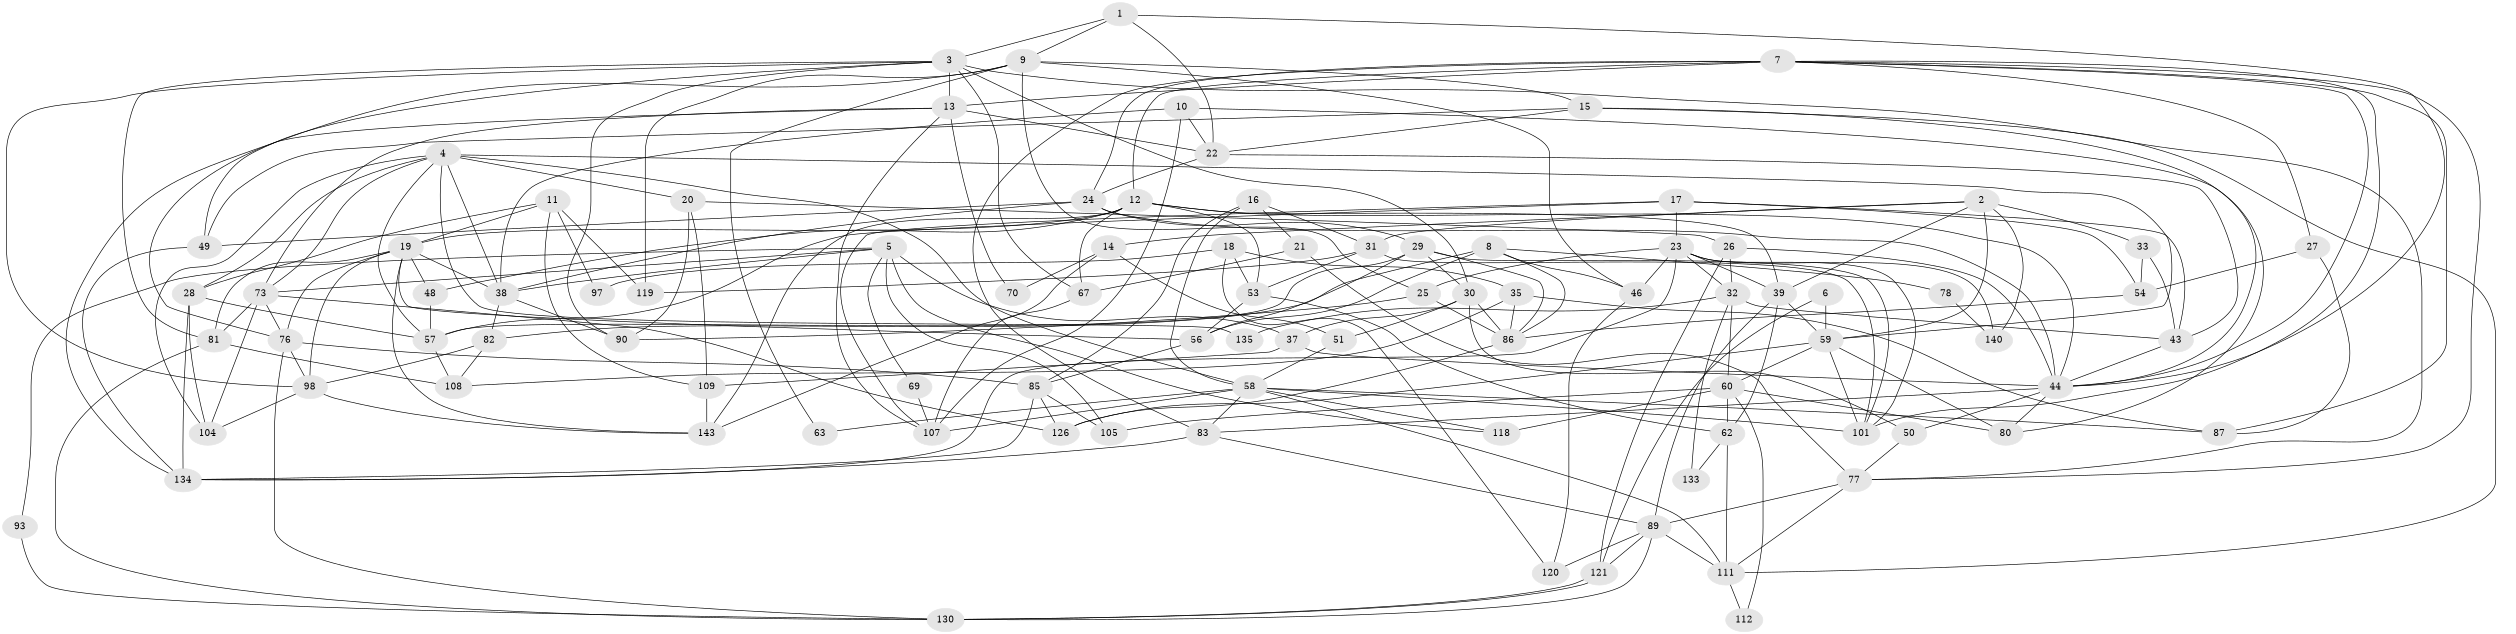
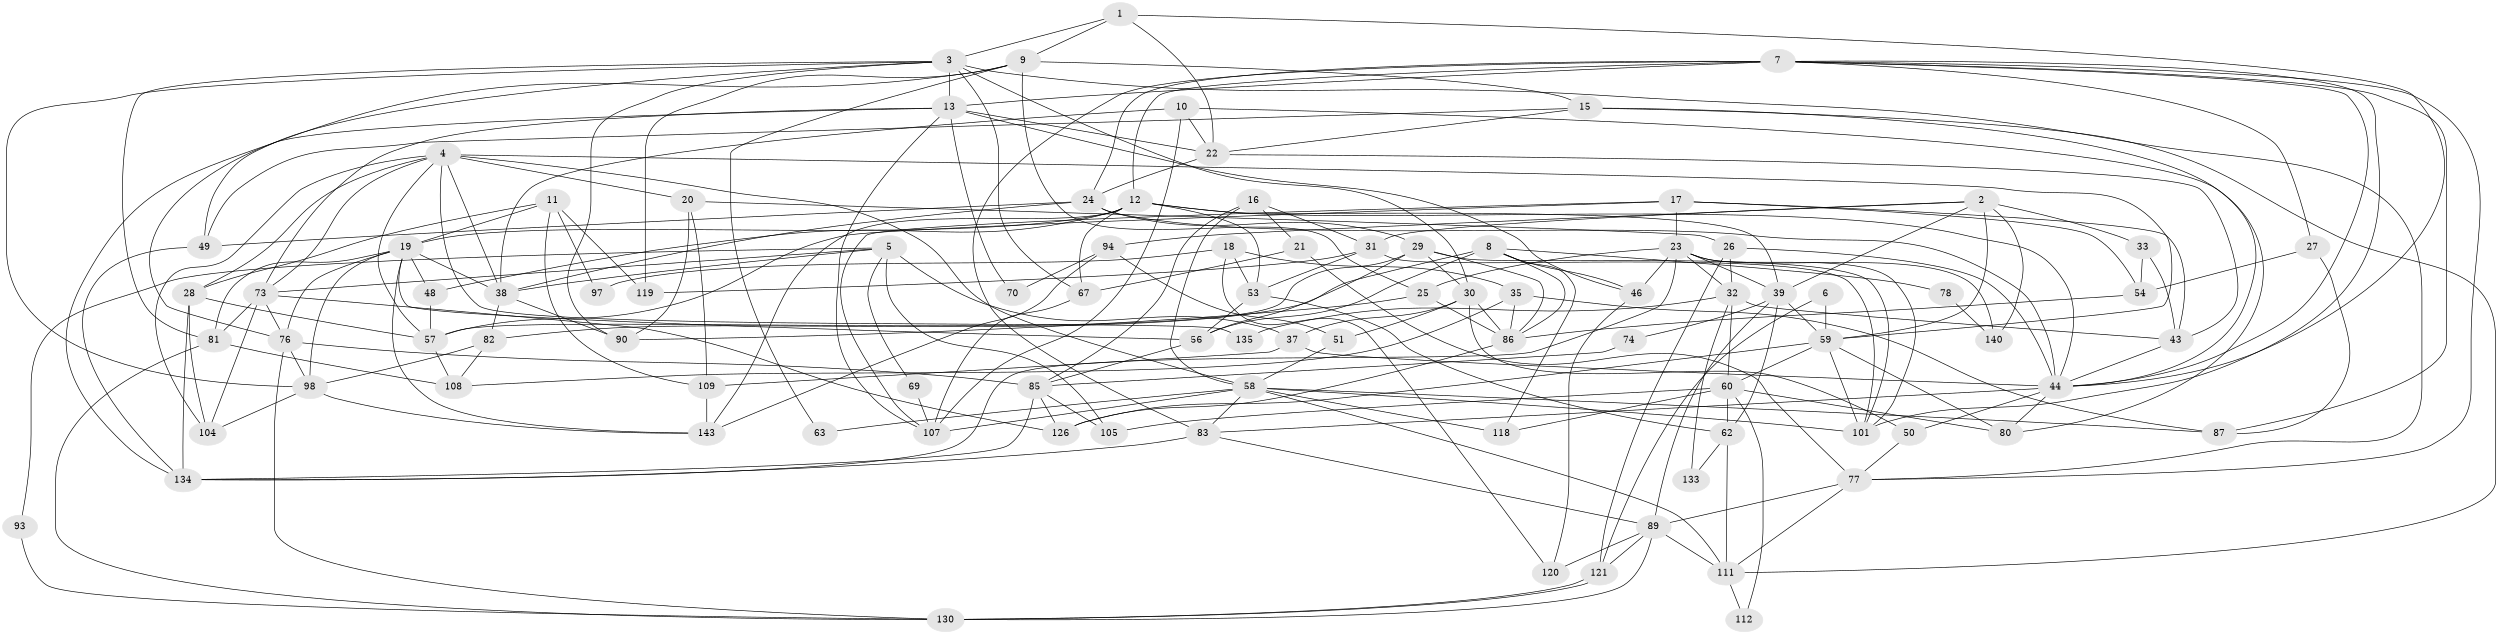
(1383, 99) -> (1369, 191)
(1109, 247) -> (1109, 247)
none -> (1629, 340)
(1169, 385) -> (1564, 320)
